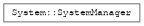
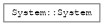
(72, 13) -> (52, 13)
